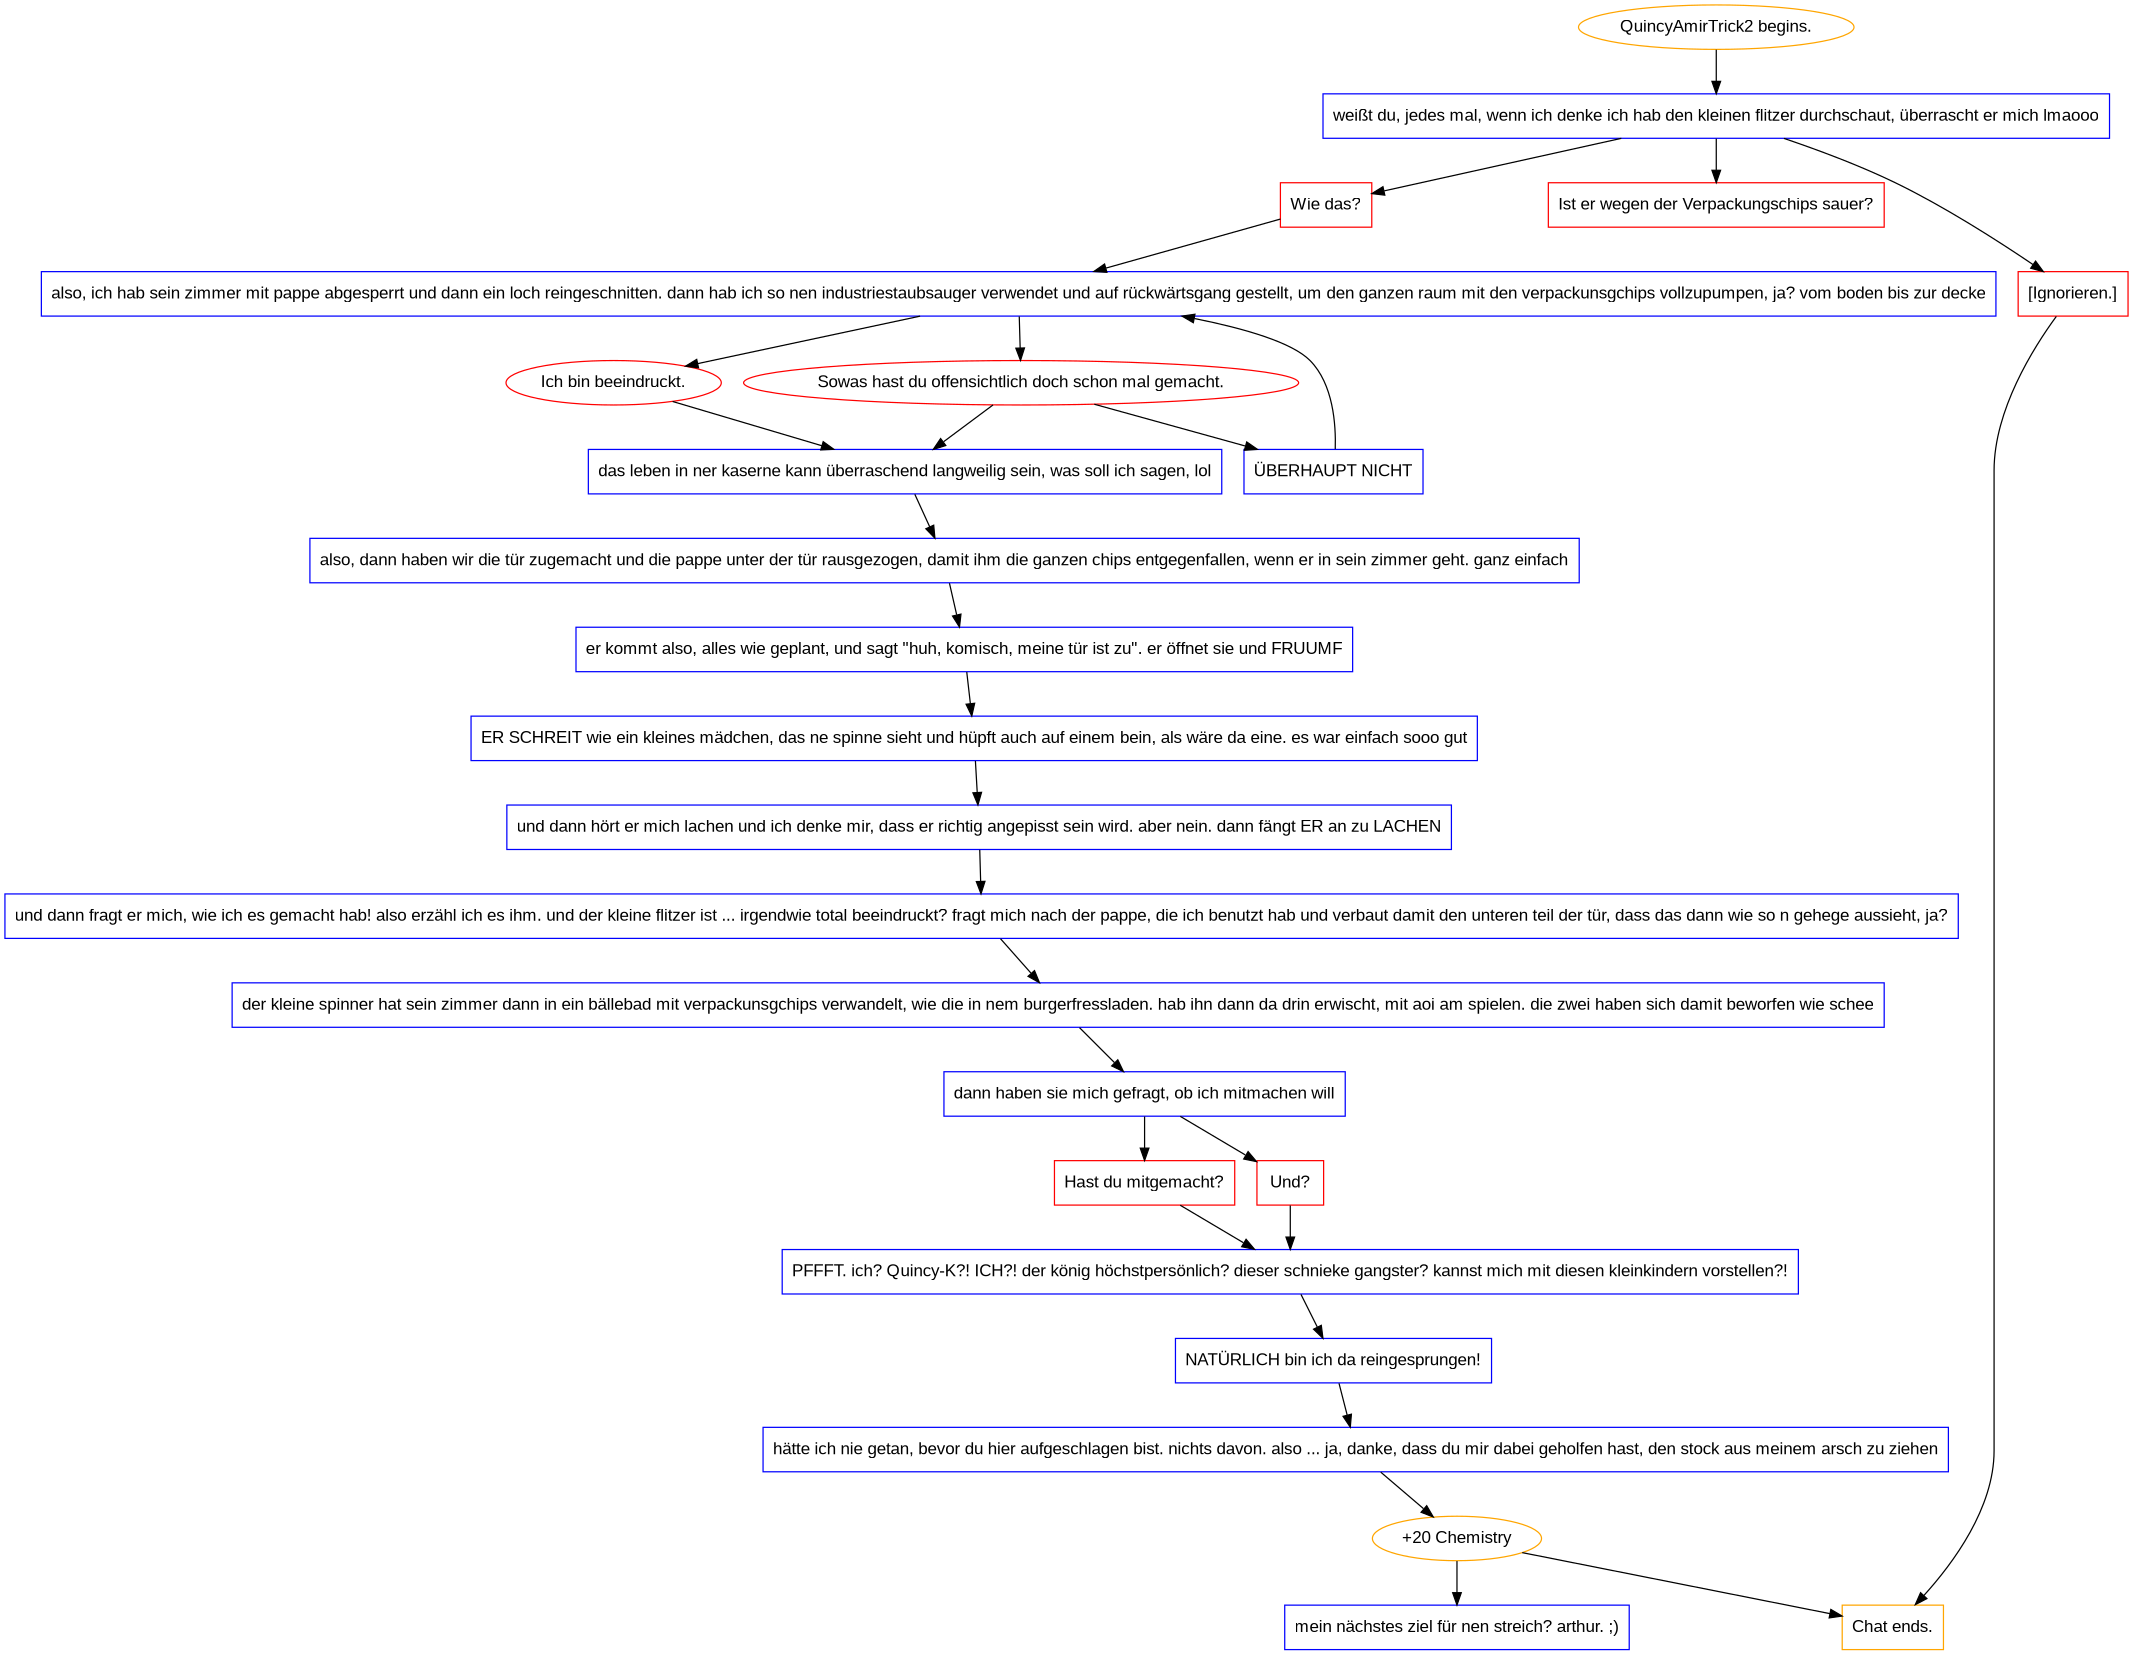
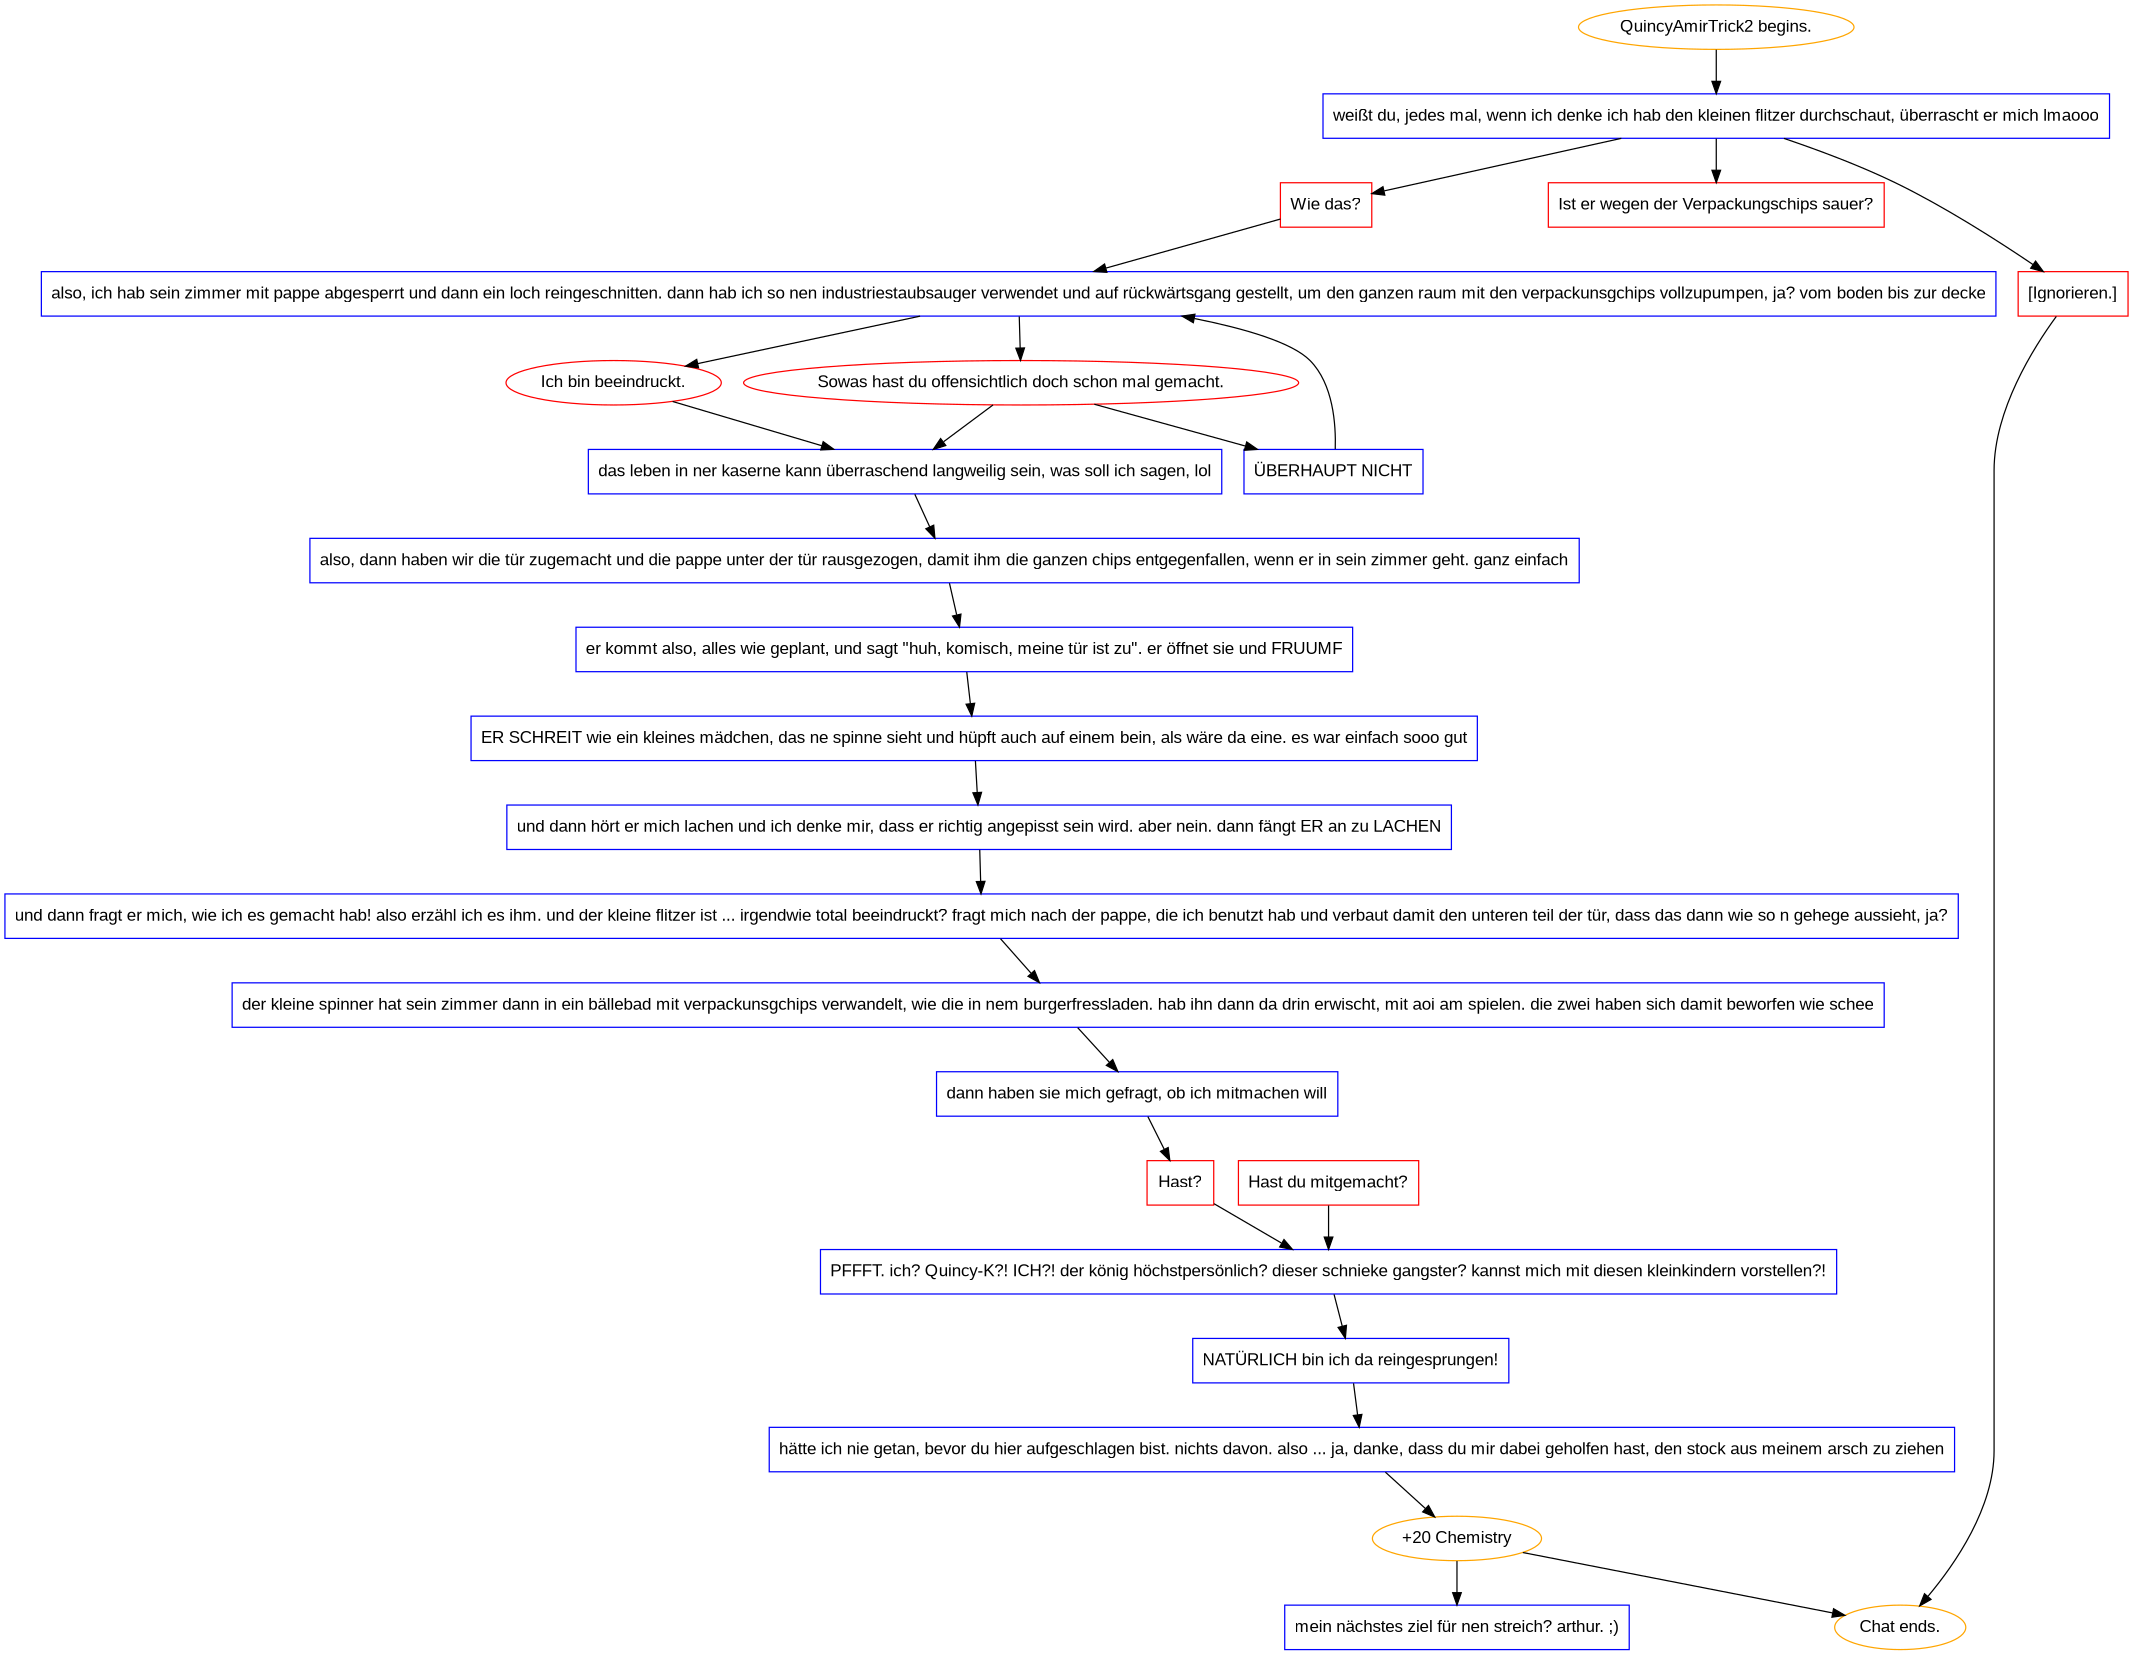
(1145, 1132) -> none
(1290, 1183) -> (1180, 1183)
(1893, 1627) -> (1900, 1627)
